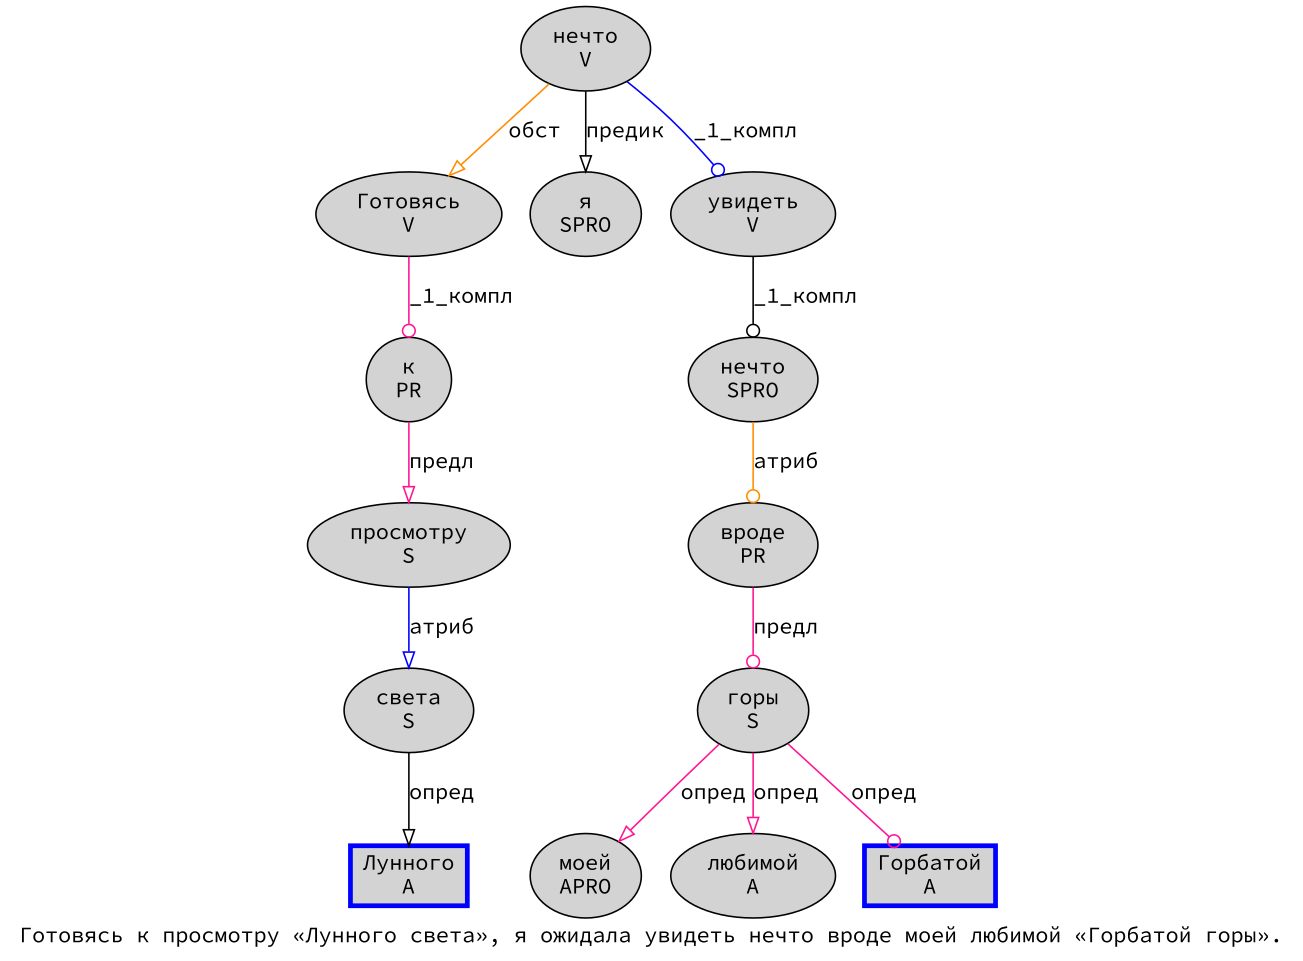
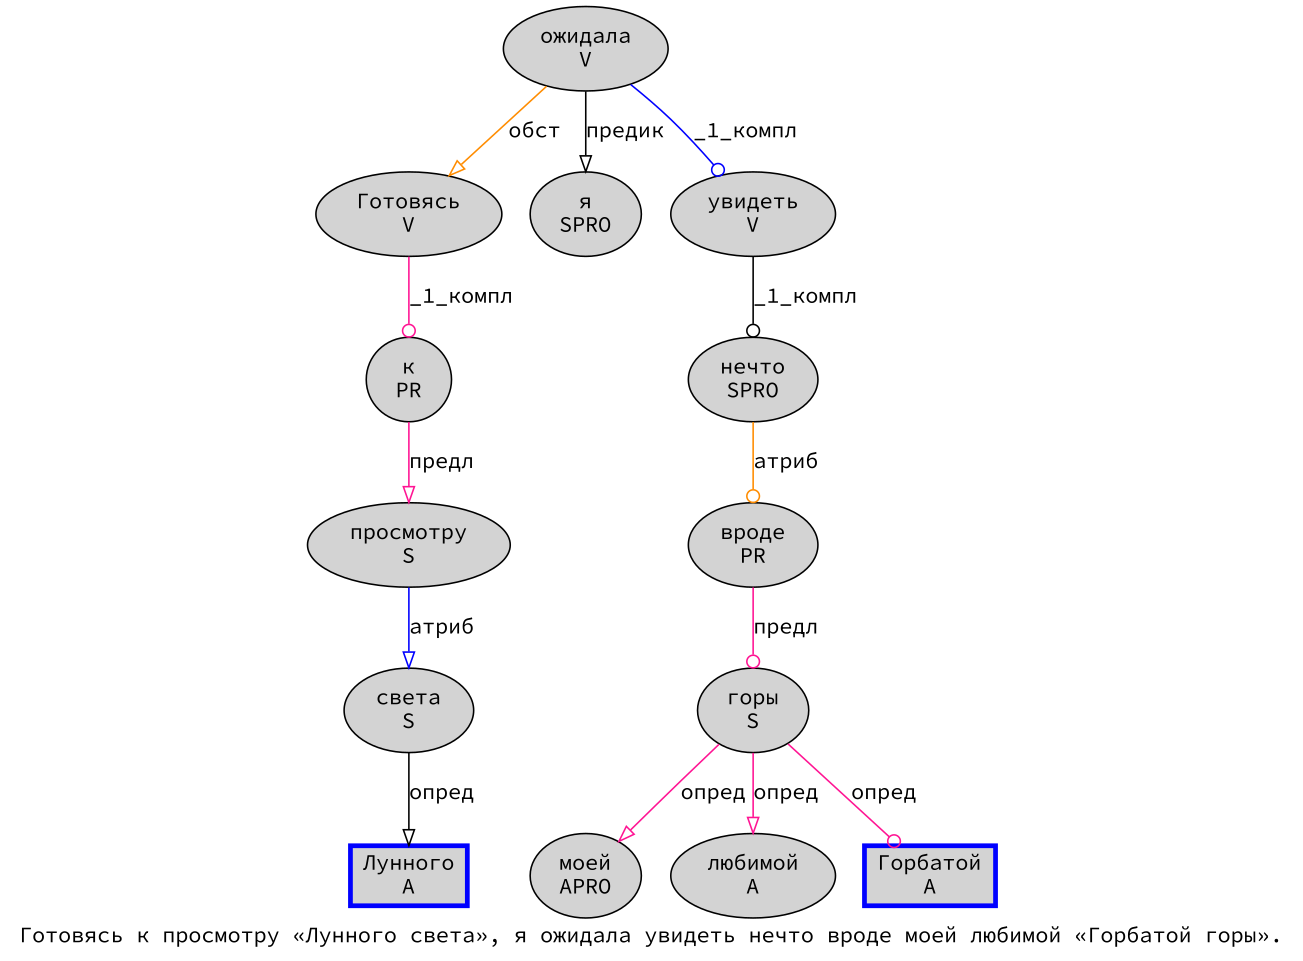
(586, 49) -> (586, 49)
